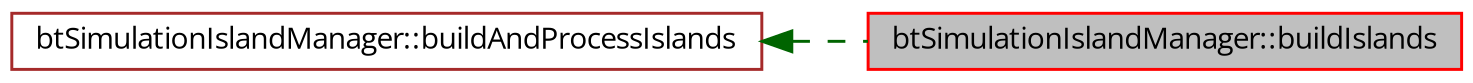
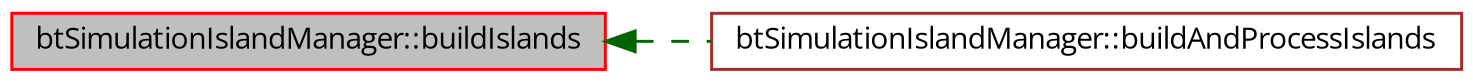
(830, 41) -> (673, 41)
